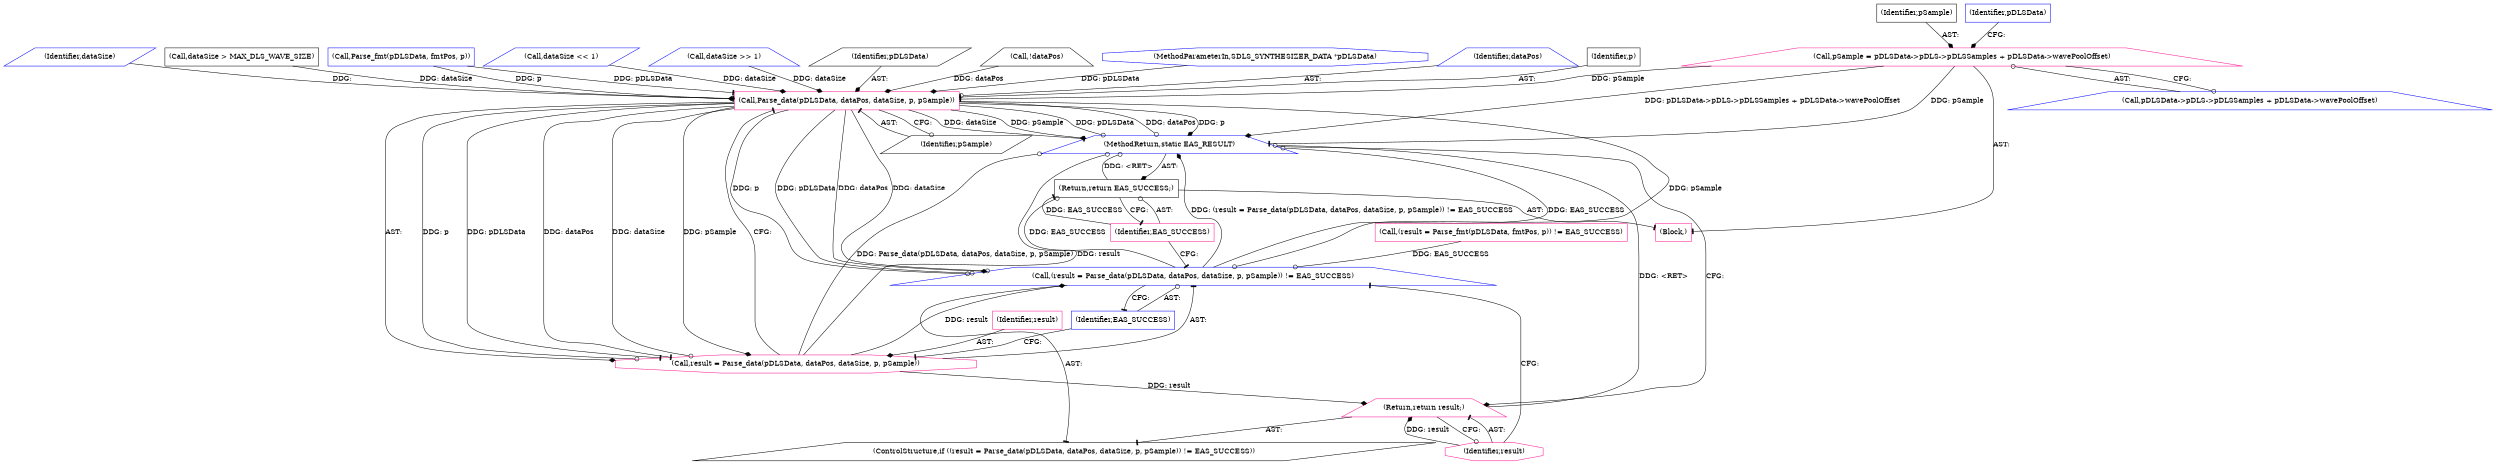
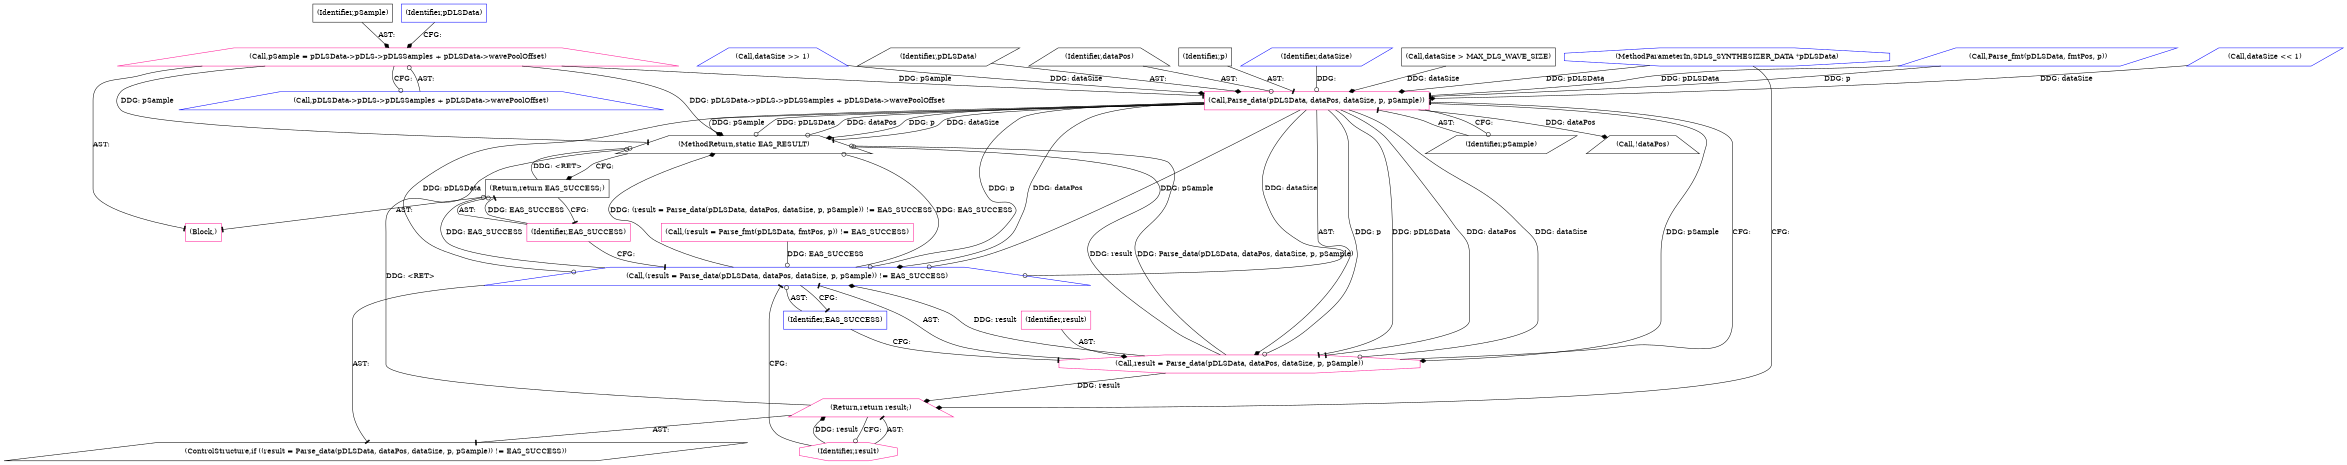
(401, 57) -> (2038, 57)
(1508, 57) -> (1099, 57)
(945, 78) -> (1510, 121)
(1169, 145) -> (744, 145)
(1171, 167) -> (606, 167)
(1663, 206) -> (1512, 399)
